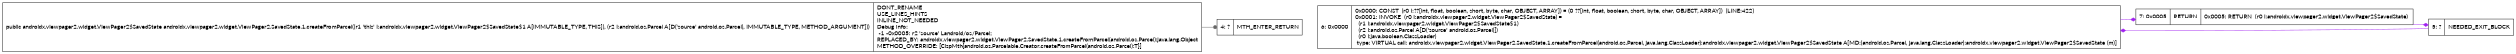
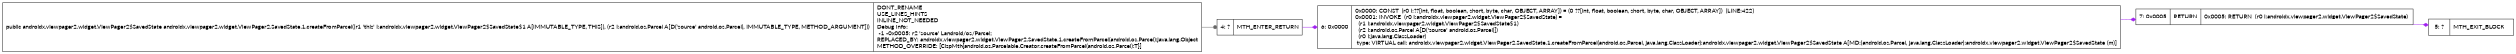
(2479, 27) -> (2479, 27)
(2277, 30) -> (1307, 27)
(1396, 37) -> (1391, 37)
